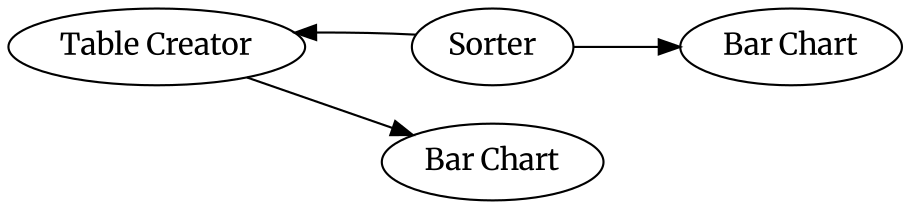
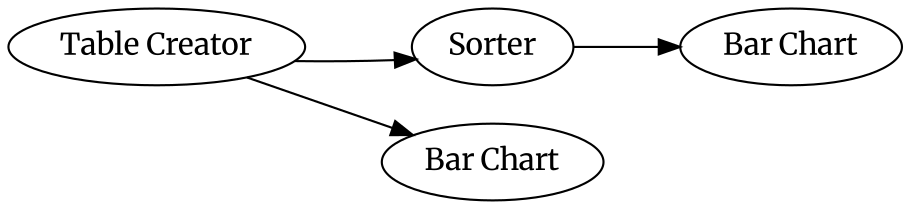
(366, 33) -> (345, 61)
